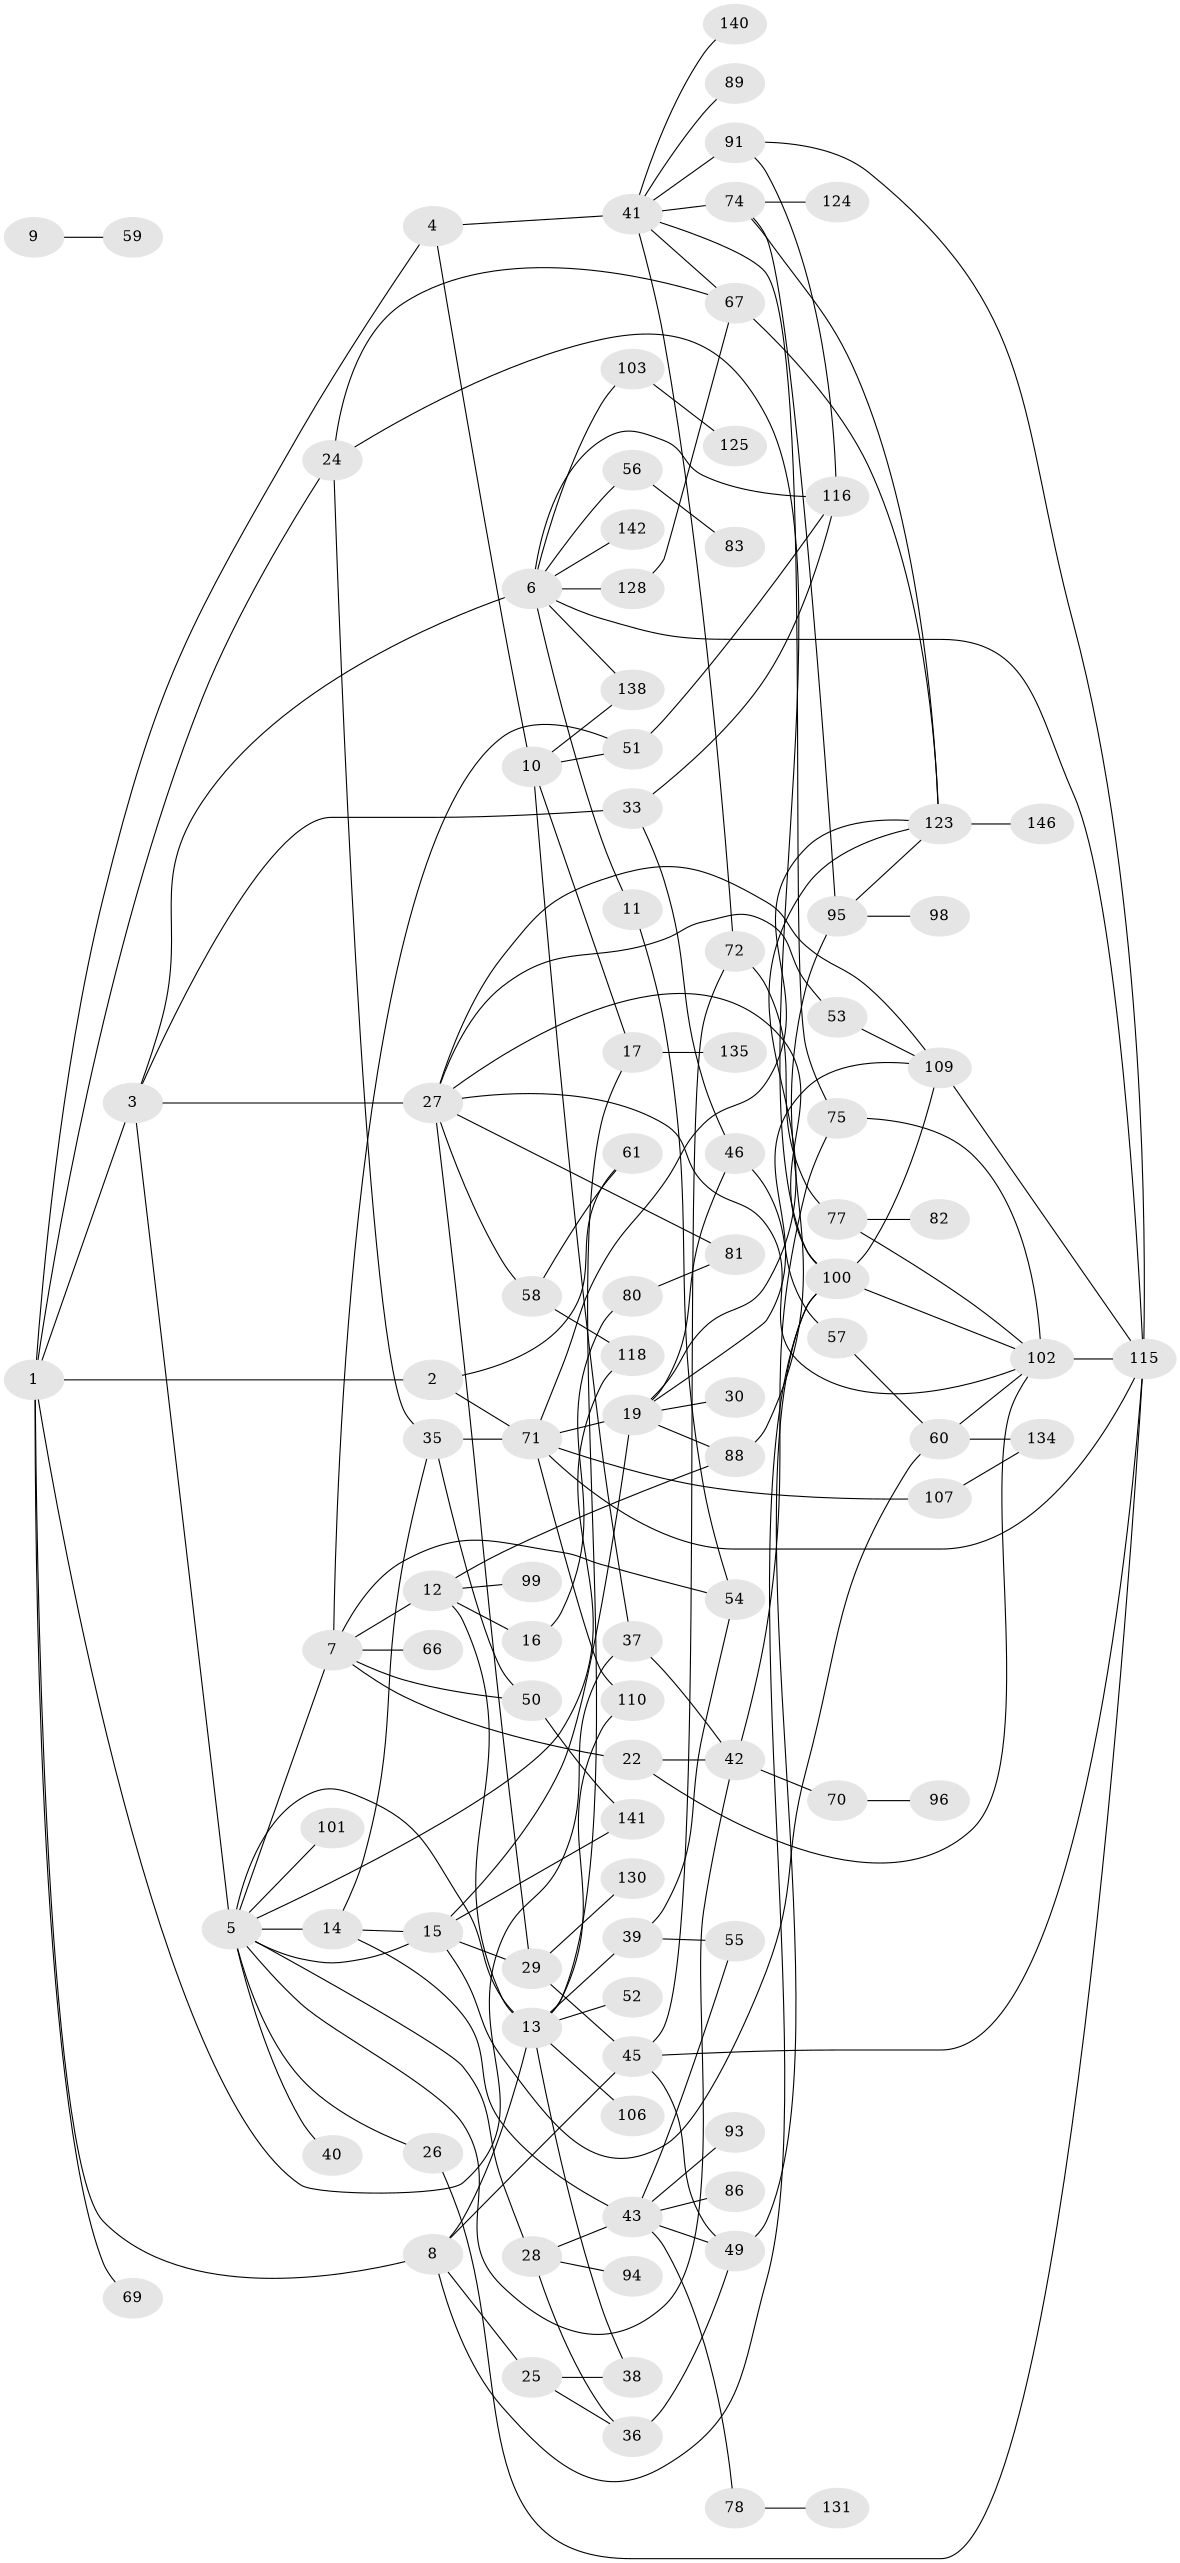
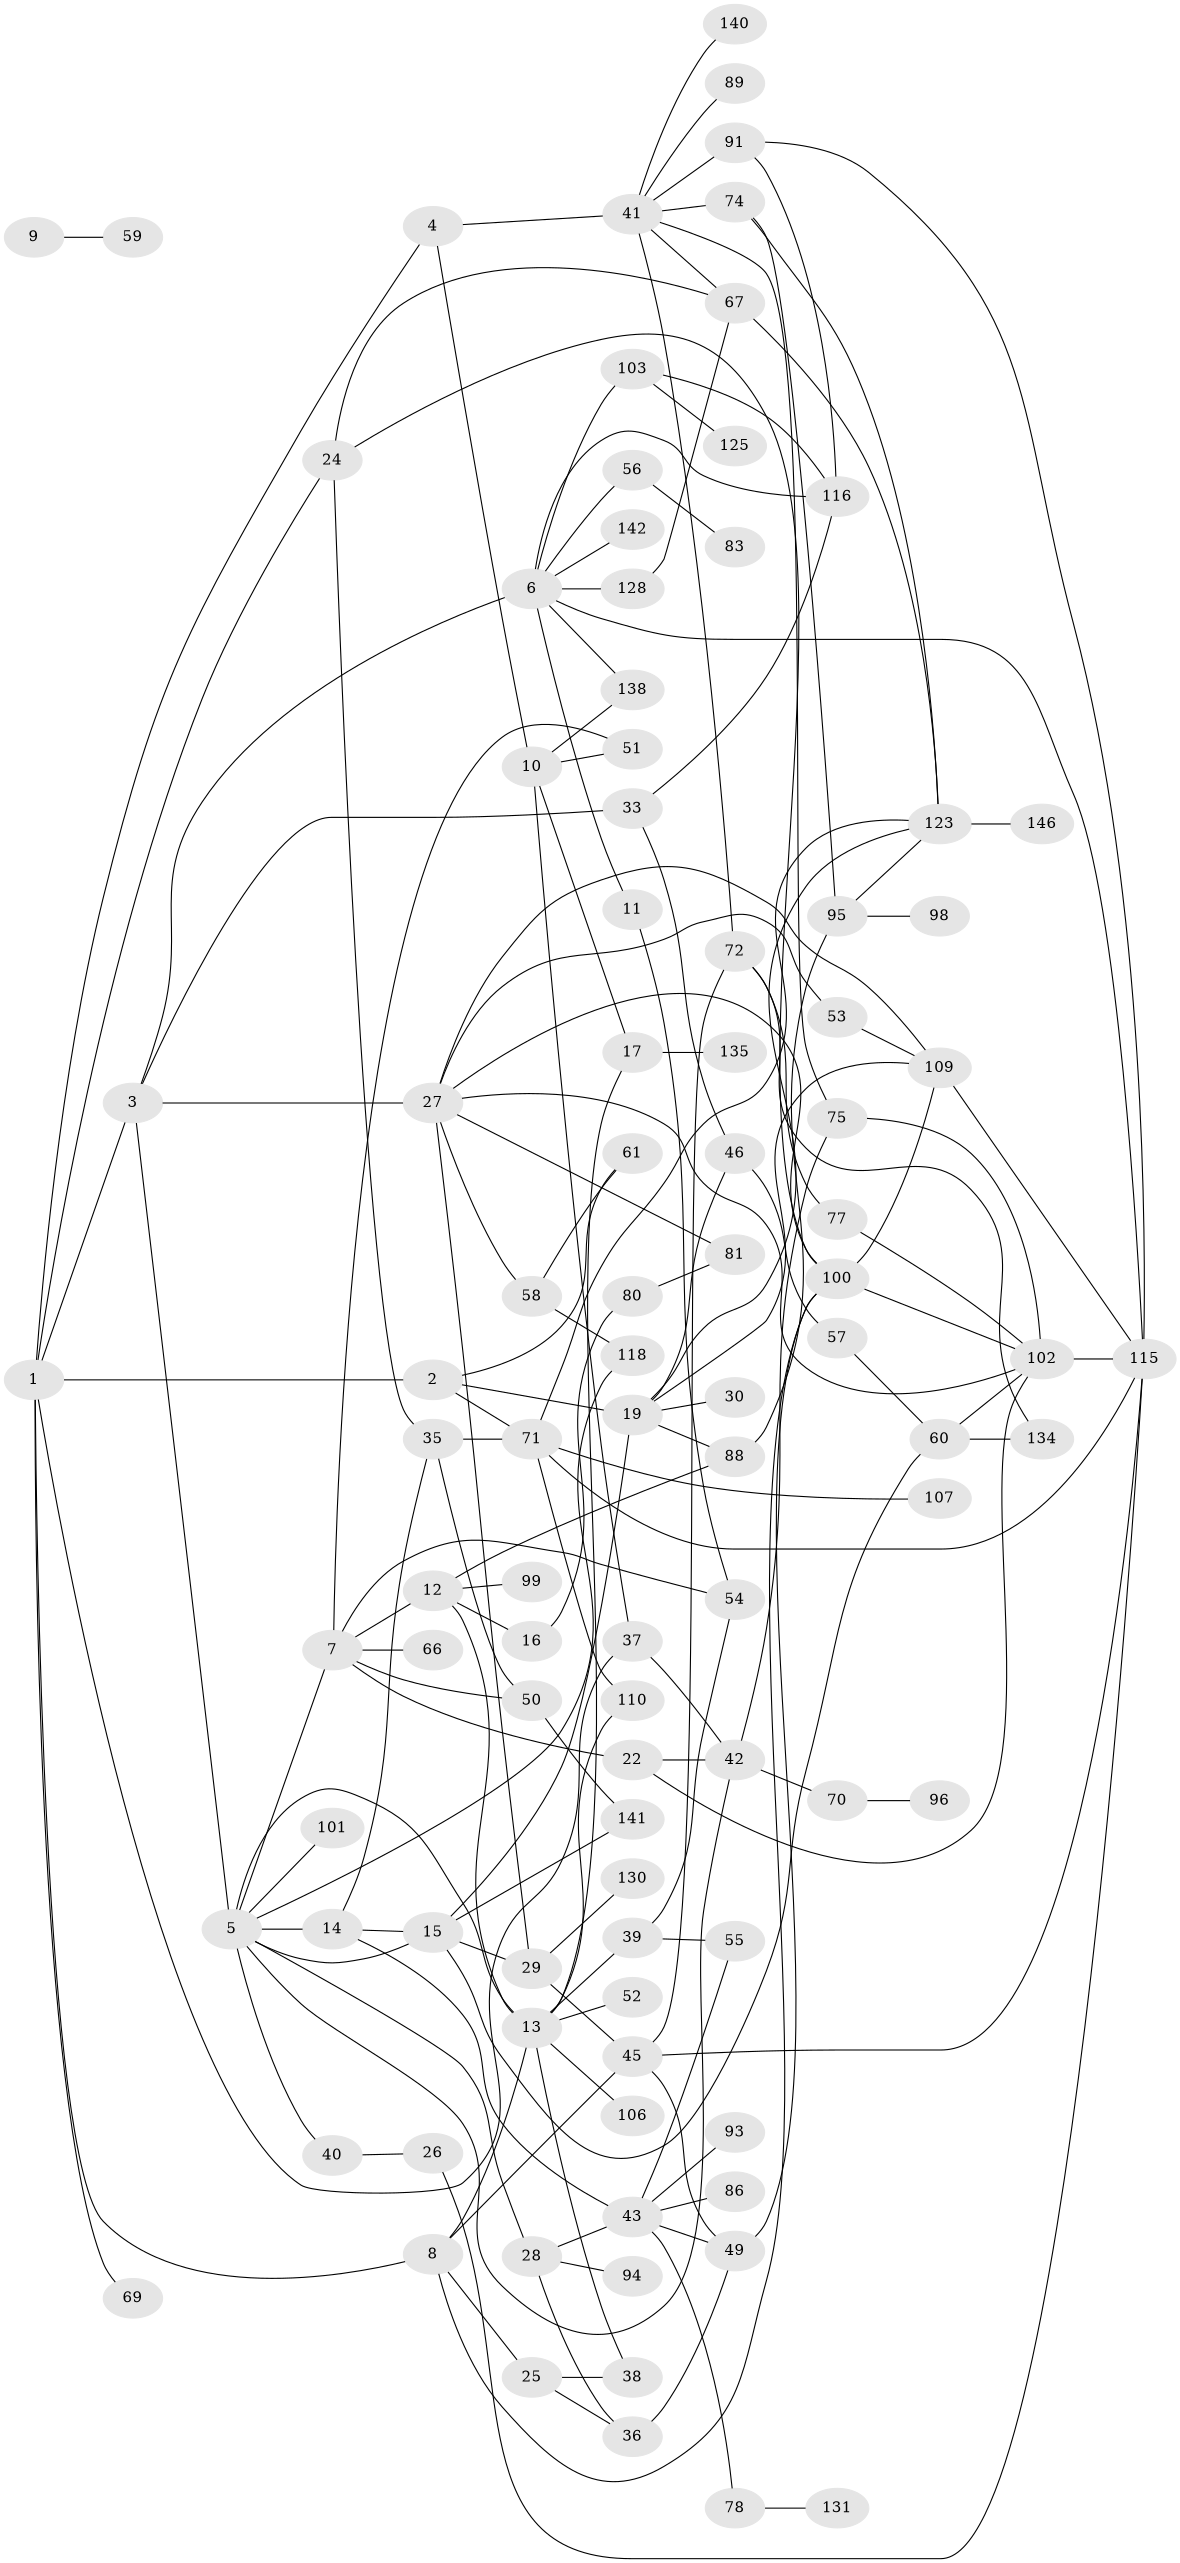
(837, 202) -> none
(741, 627) -> (751, 407)
(940, 1219) -> none
(571, 1430) -> (533, 1397)
(991, 1469) -> (899, 1168)
(294, 2071) -> (383, 2154)
